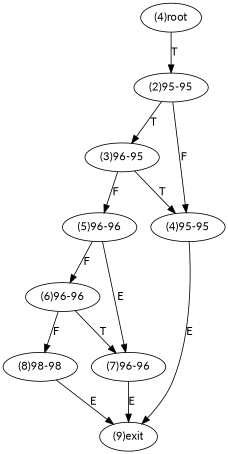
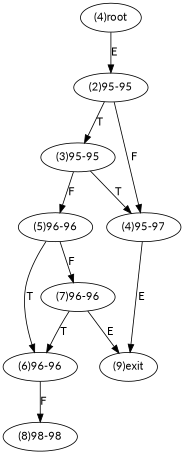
(175, 53) -> (115, 53)
(122, 157) -> (78, 157)
(188, 227) -> (144, 227)
(87, 262) -> (30, 297)
(121, 297) -> (72, 262)
(93, 329) -> (59, 328)
(82, 400) -> none
